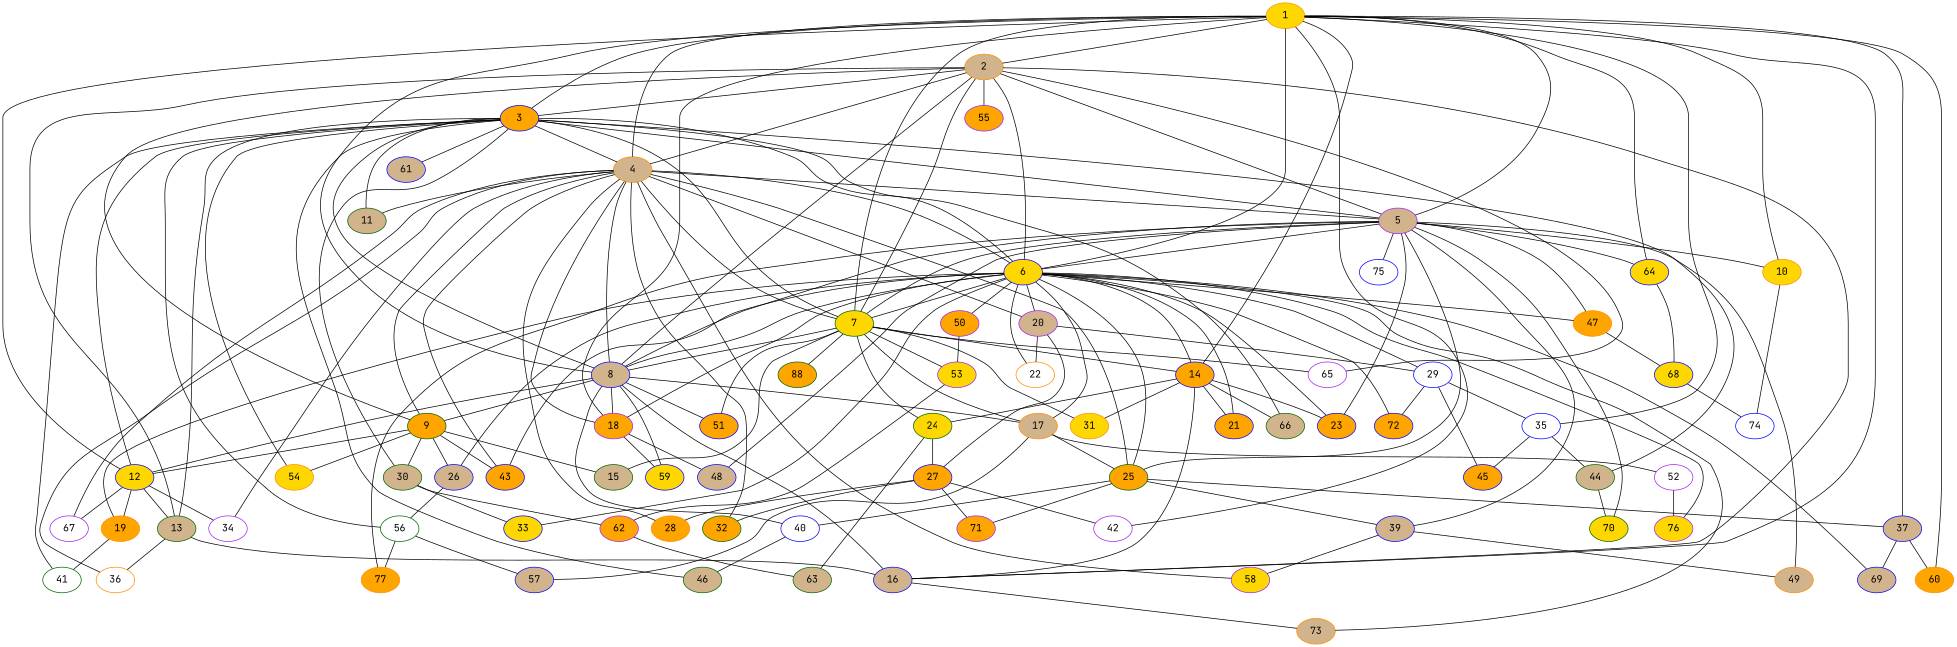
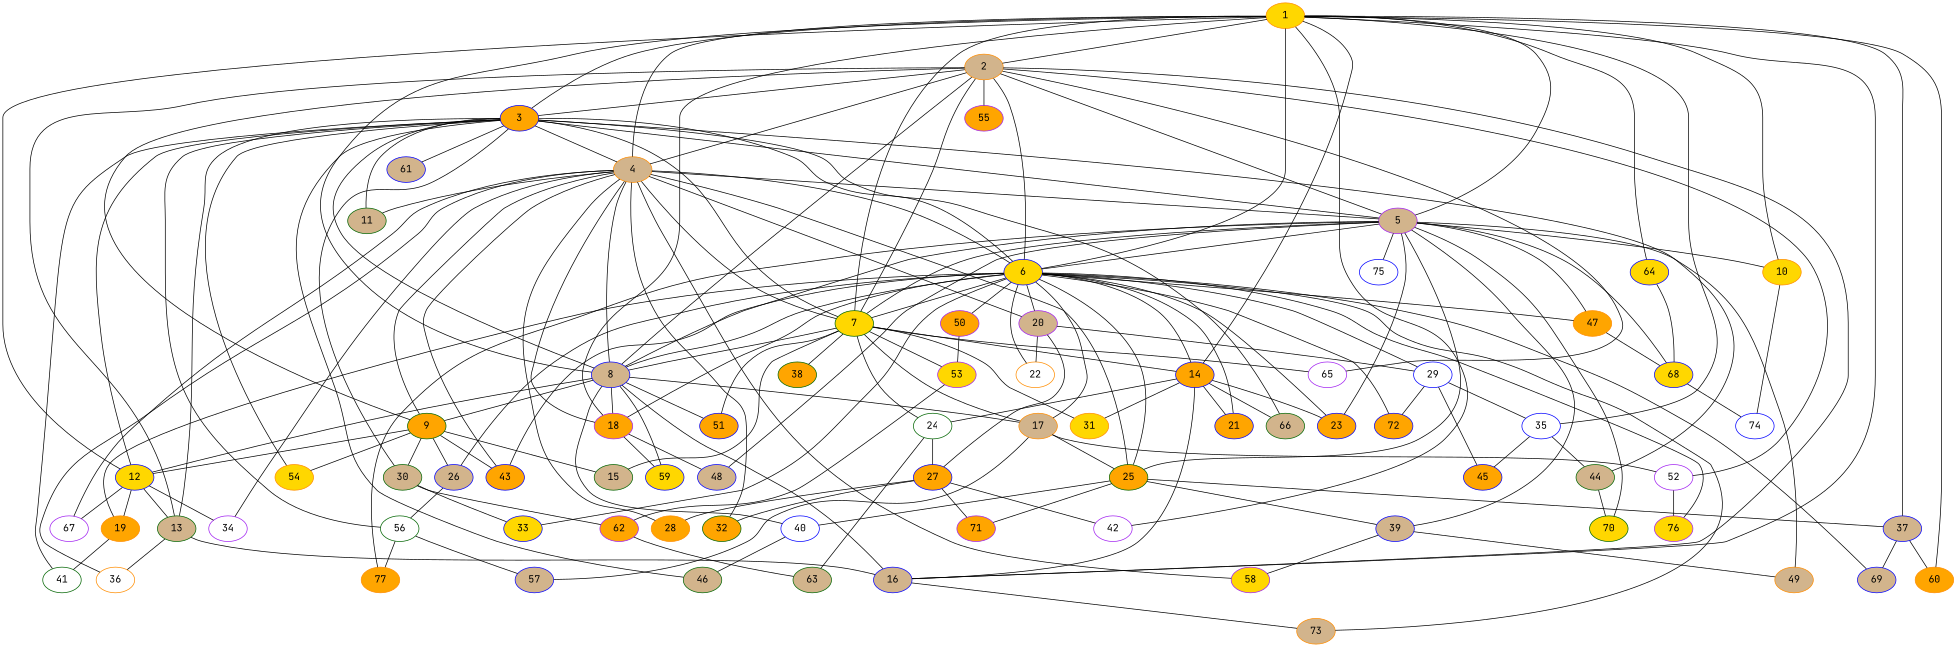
none -> (1562, 149)
(1527, 238) -> (1561, 259)
(797, 375) -> (797, 375)
(933, 426) -> (933, 426)
